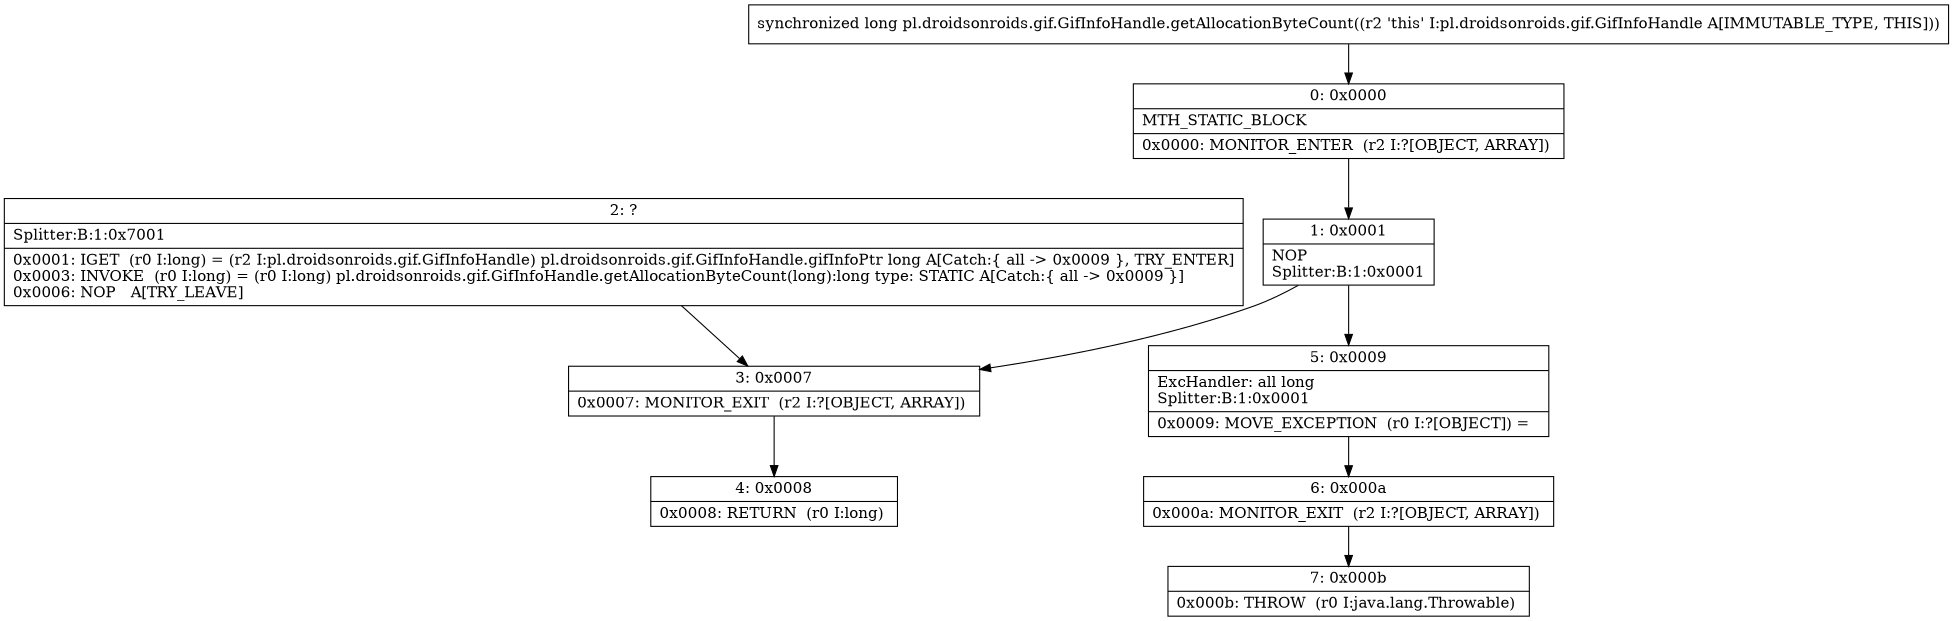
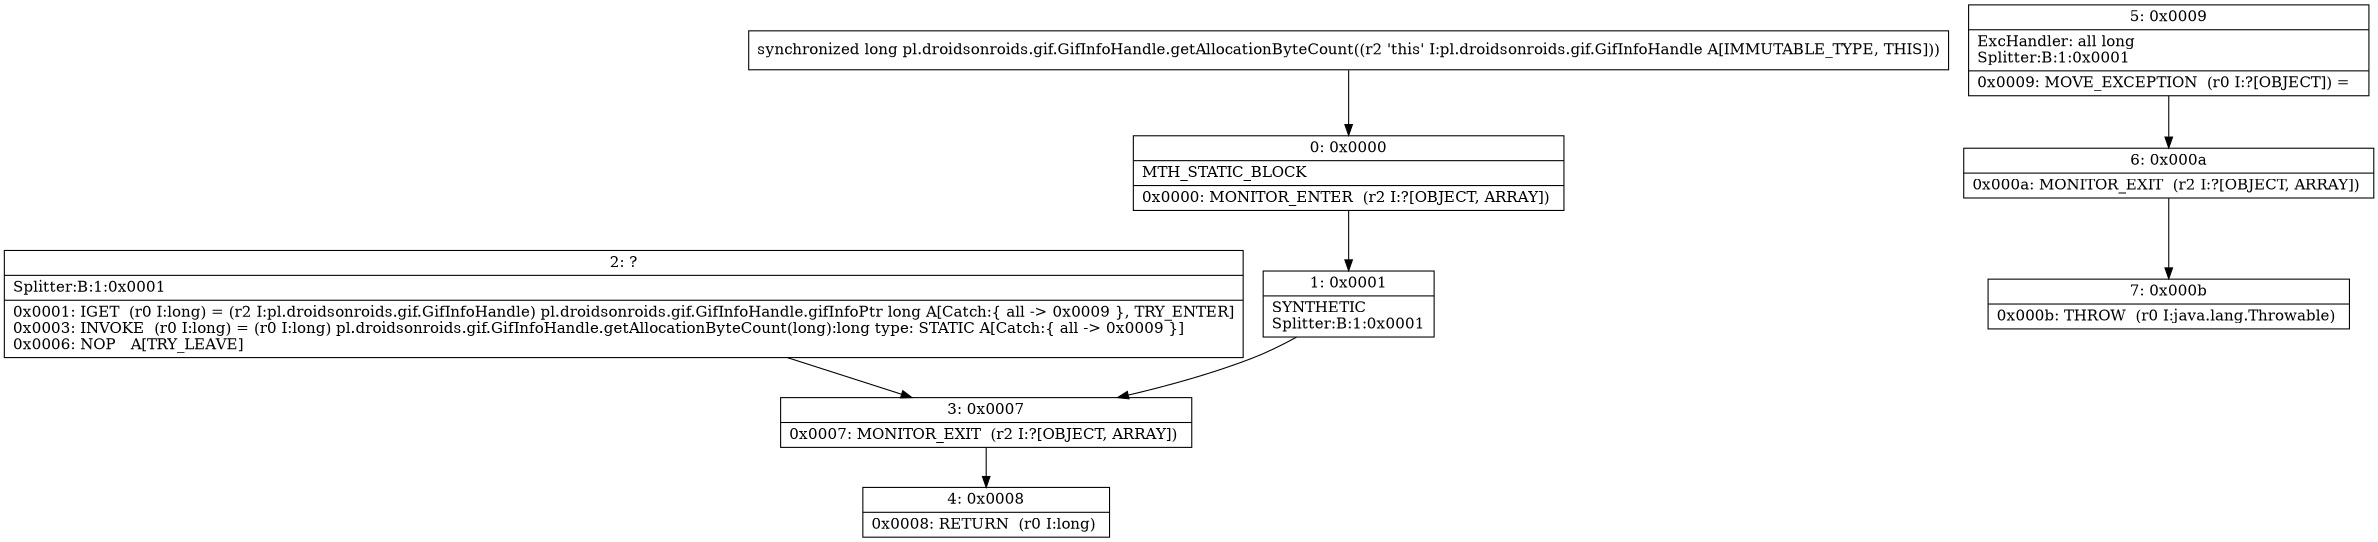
(90, 235) -> (90, 287)
(1290, 256) -> (1319, 308)
(1349, 310) -> none
